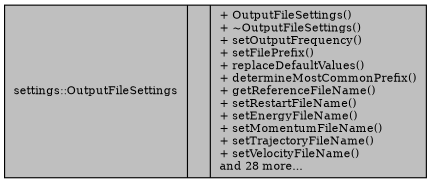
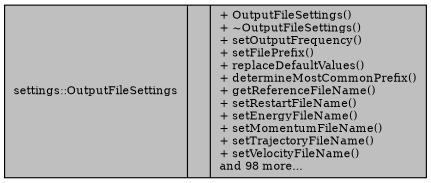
(261, 166) -> (261, 166)
